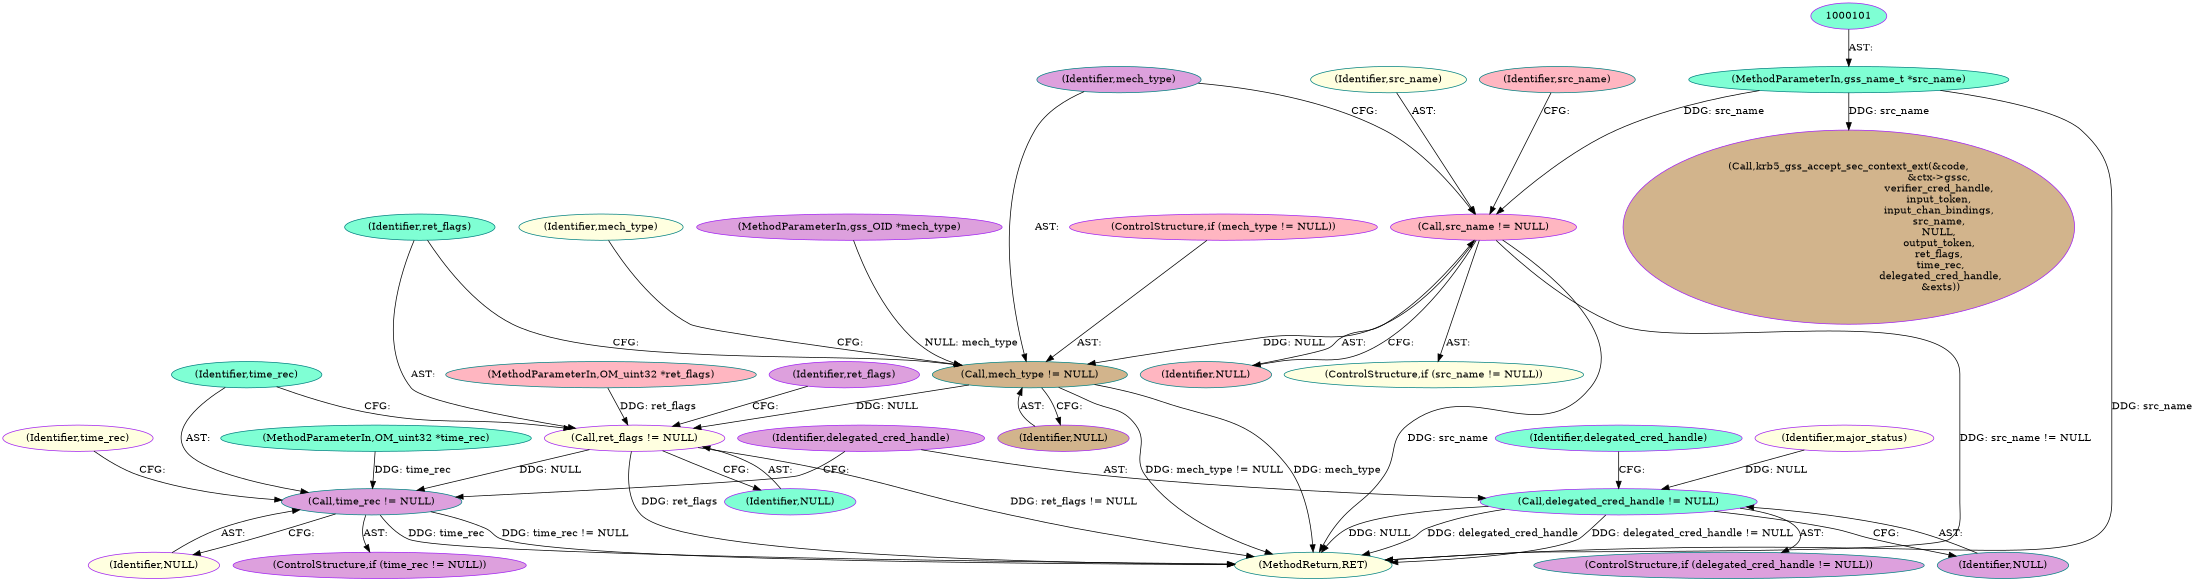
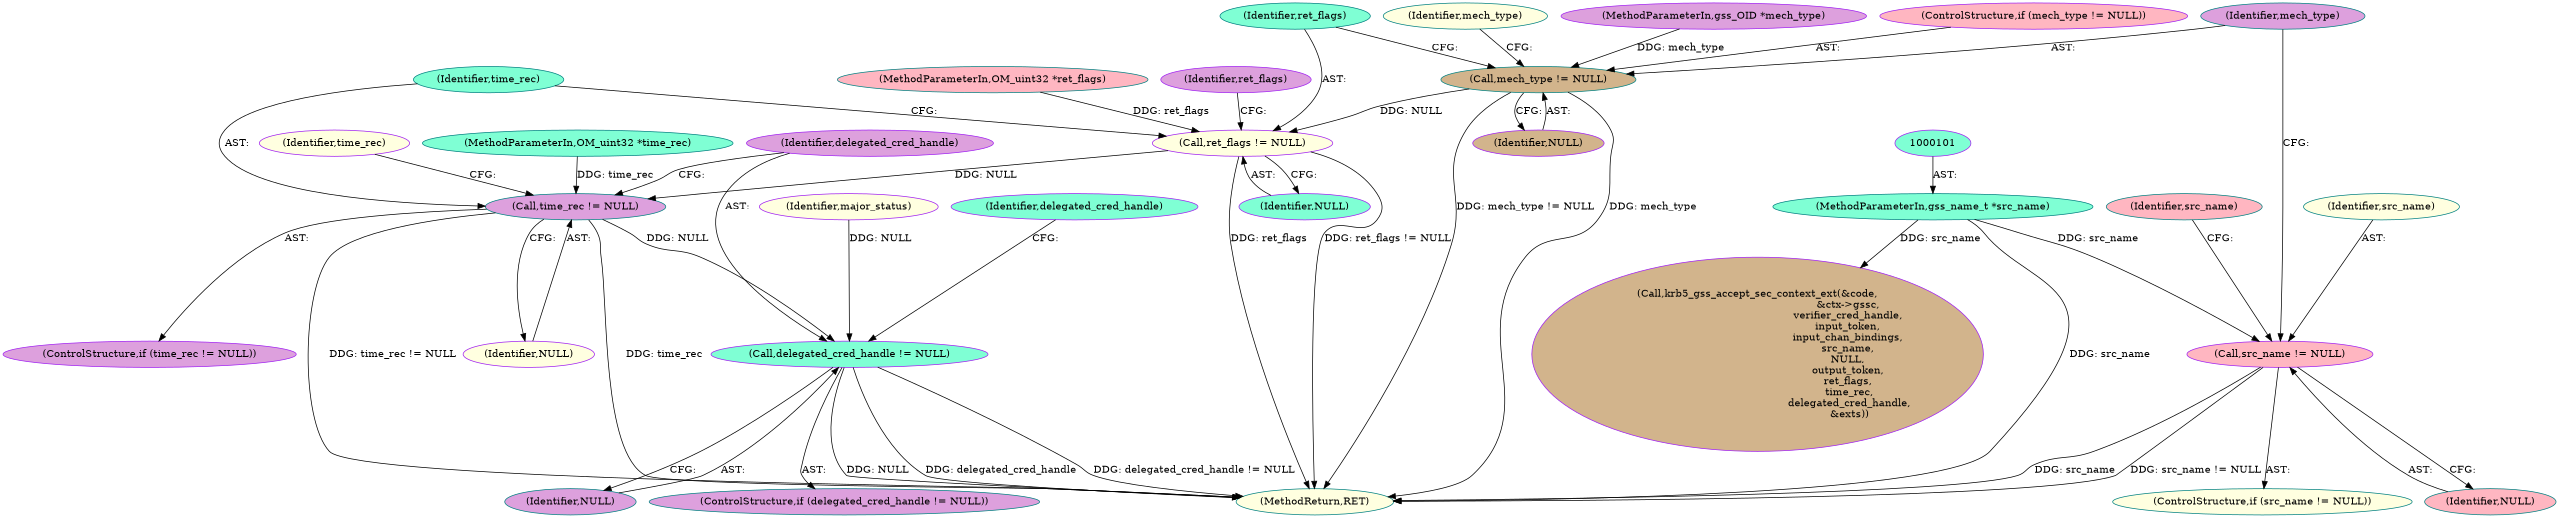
none -> (721, 267)
(1302, 336) -> none
(971, 343) -> (1681, 48)
